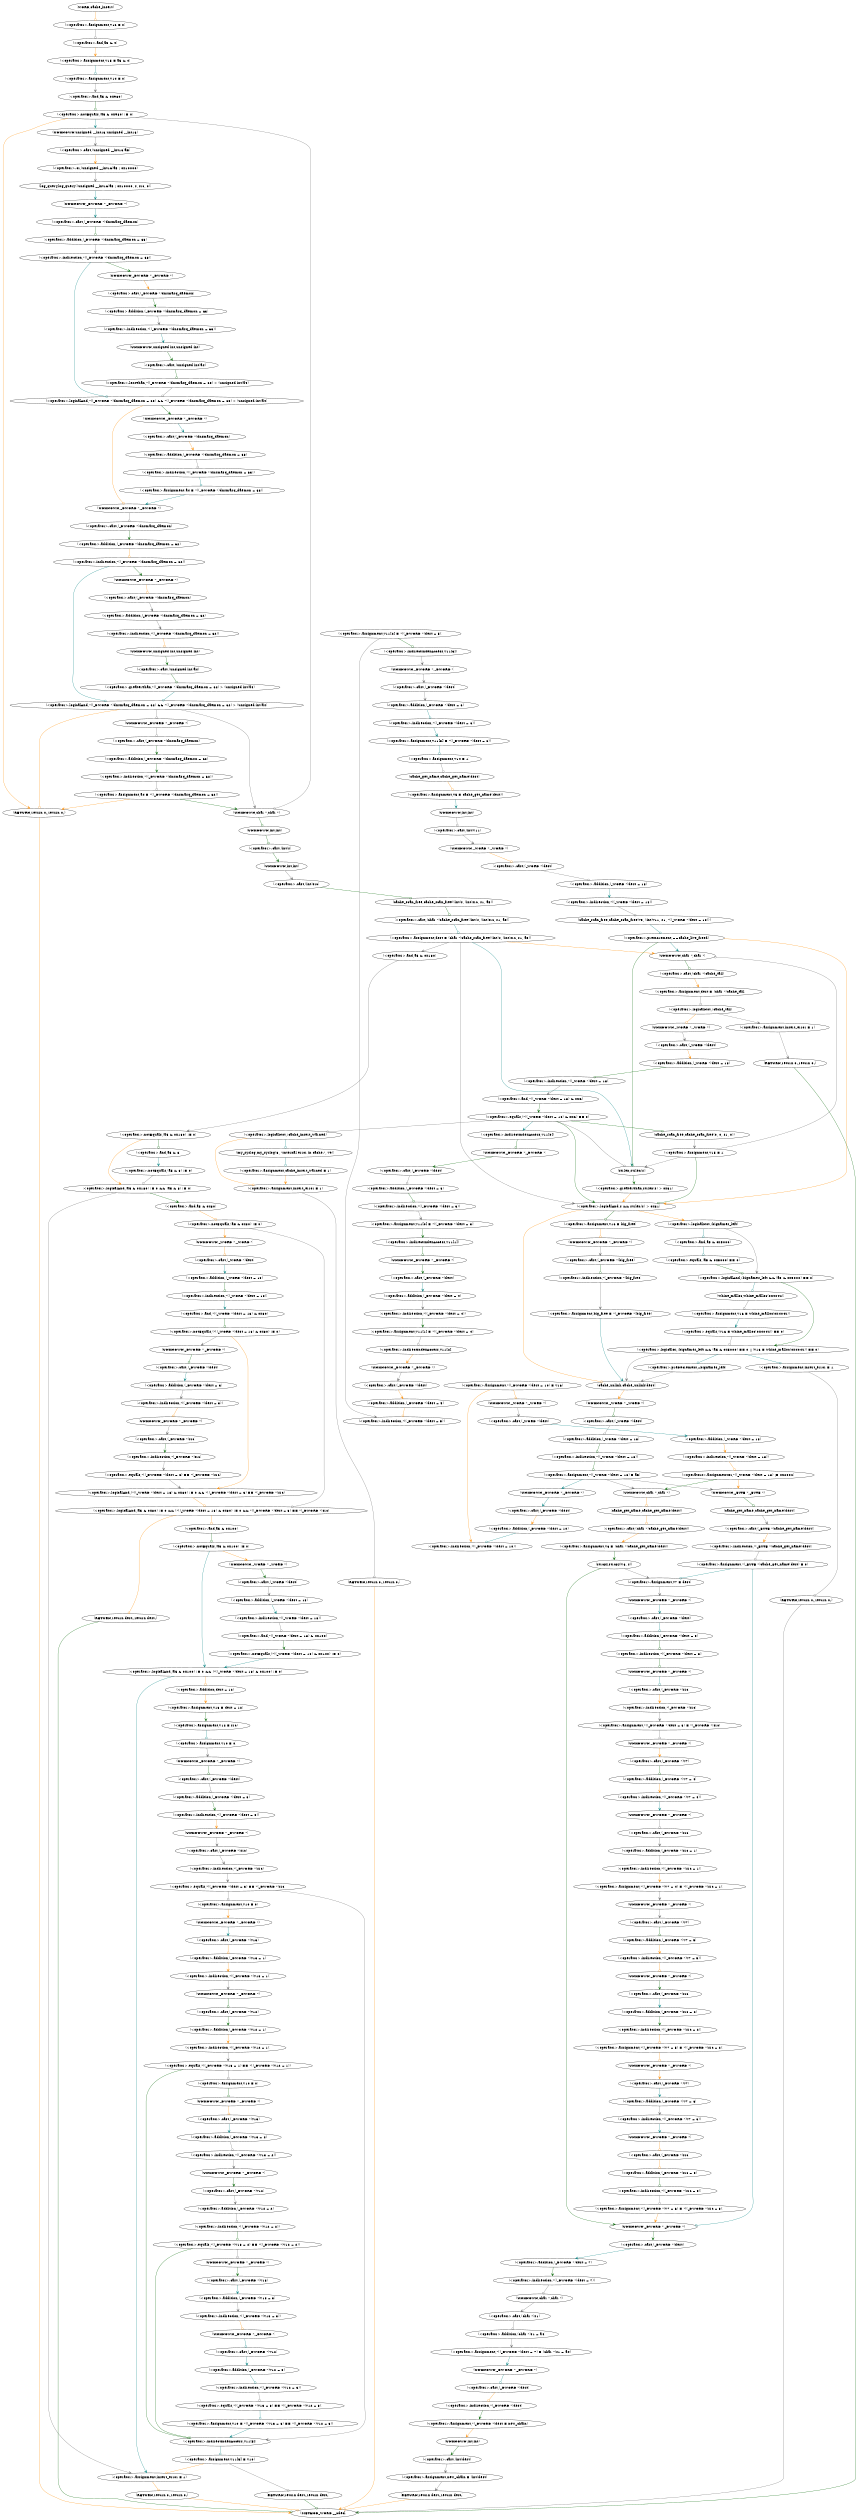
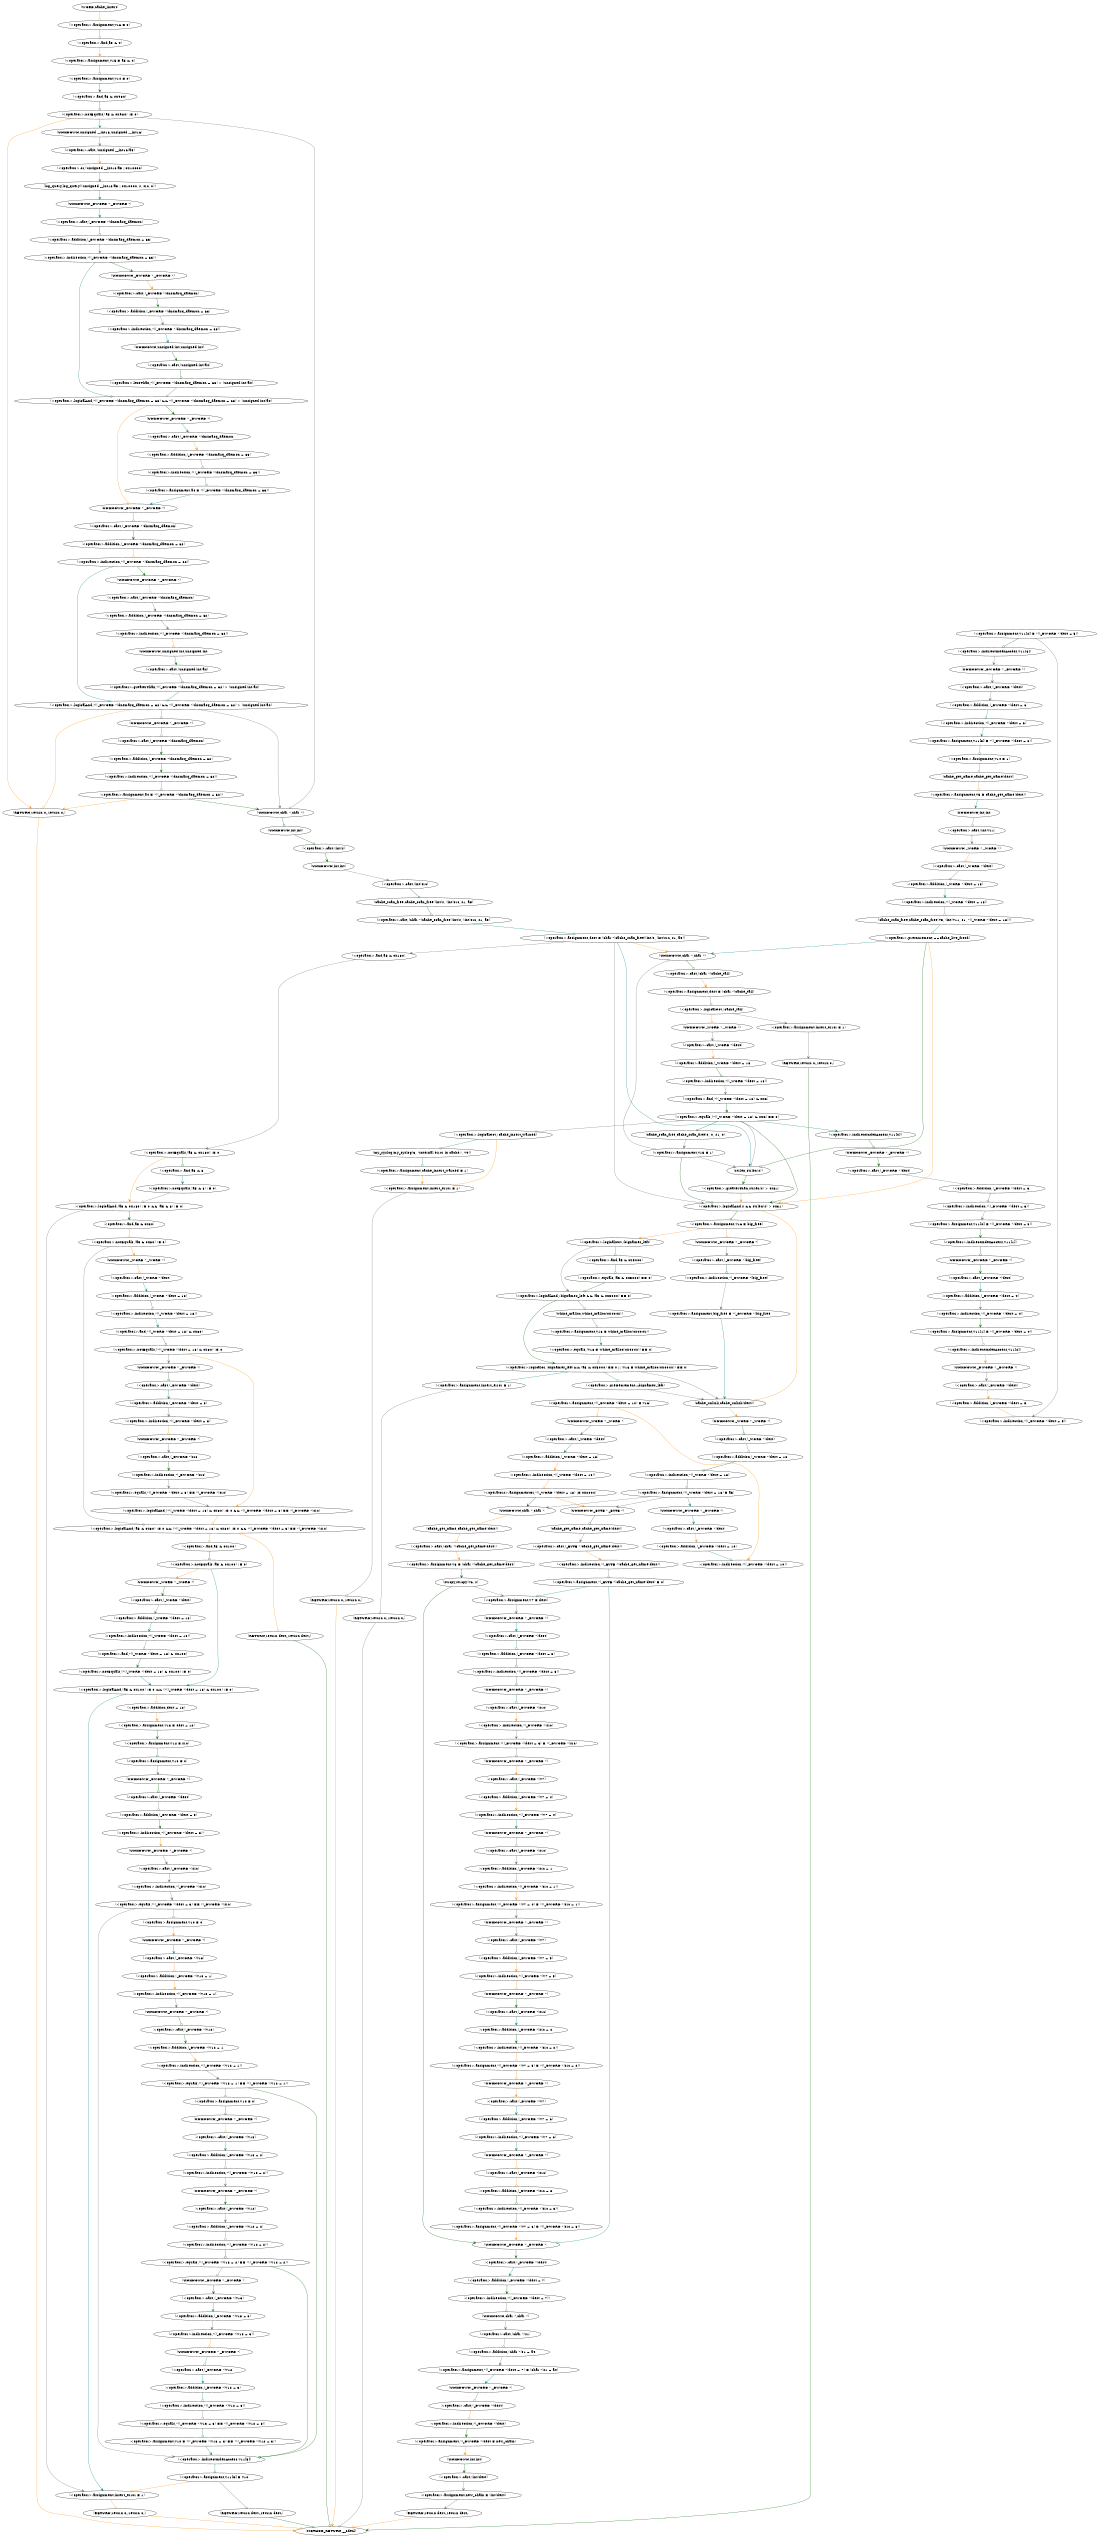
(95, 87) -> (100, 87)
(660, 1215) -> (672, 1233)
(324, 2513) -> (331, 2531)
